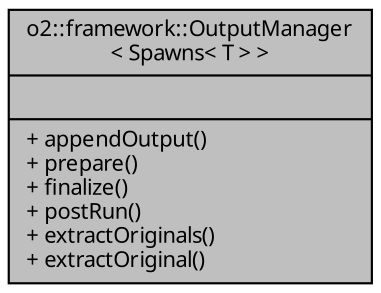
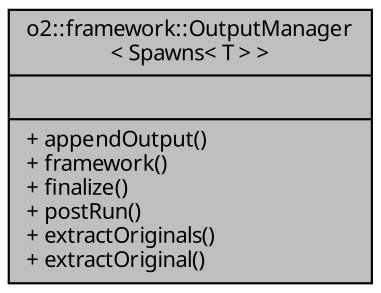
(83, 164) -> (97, 164)
